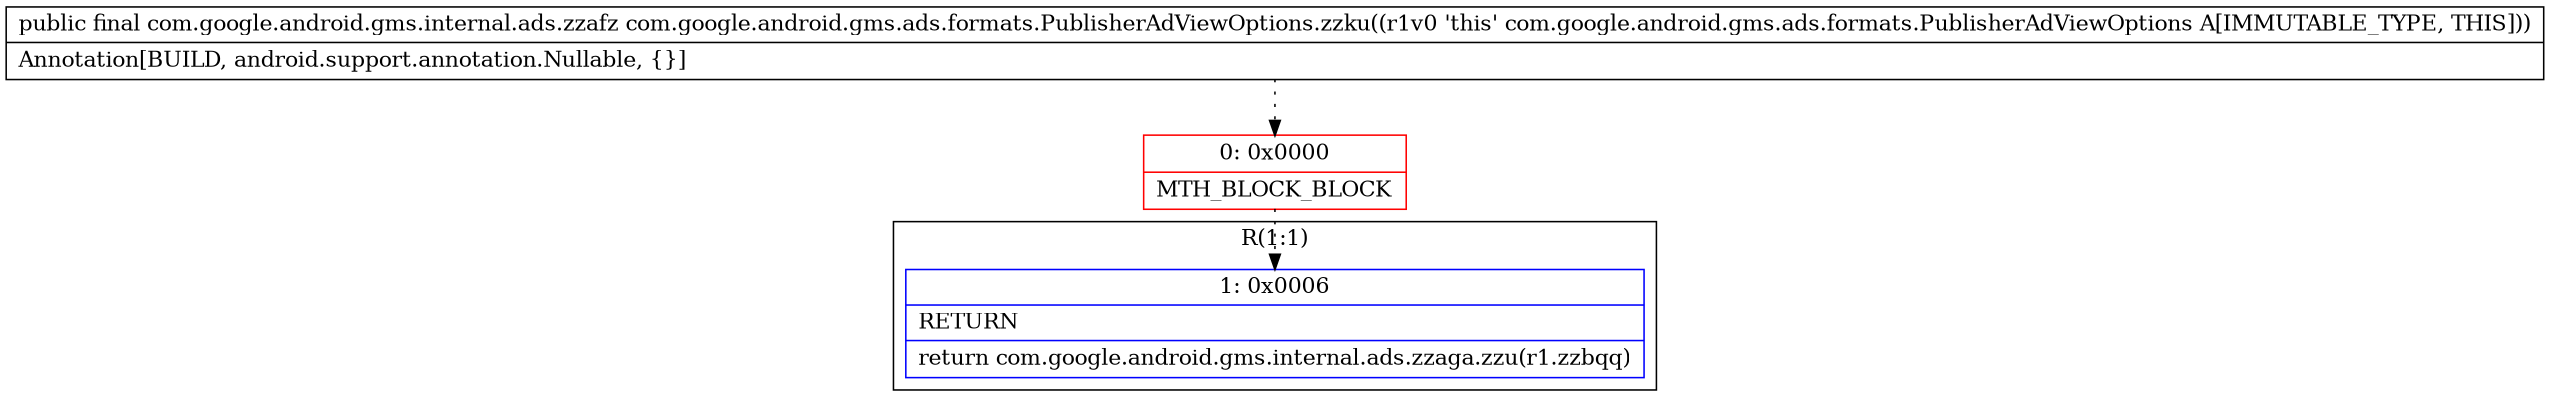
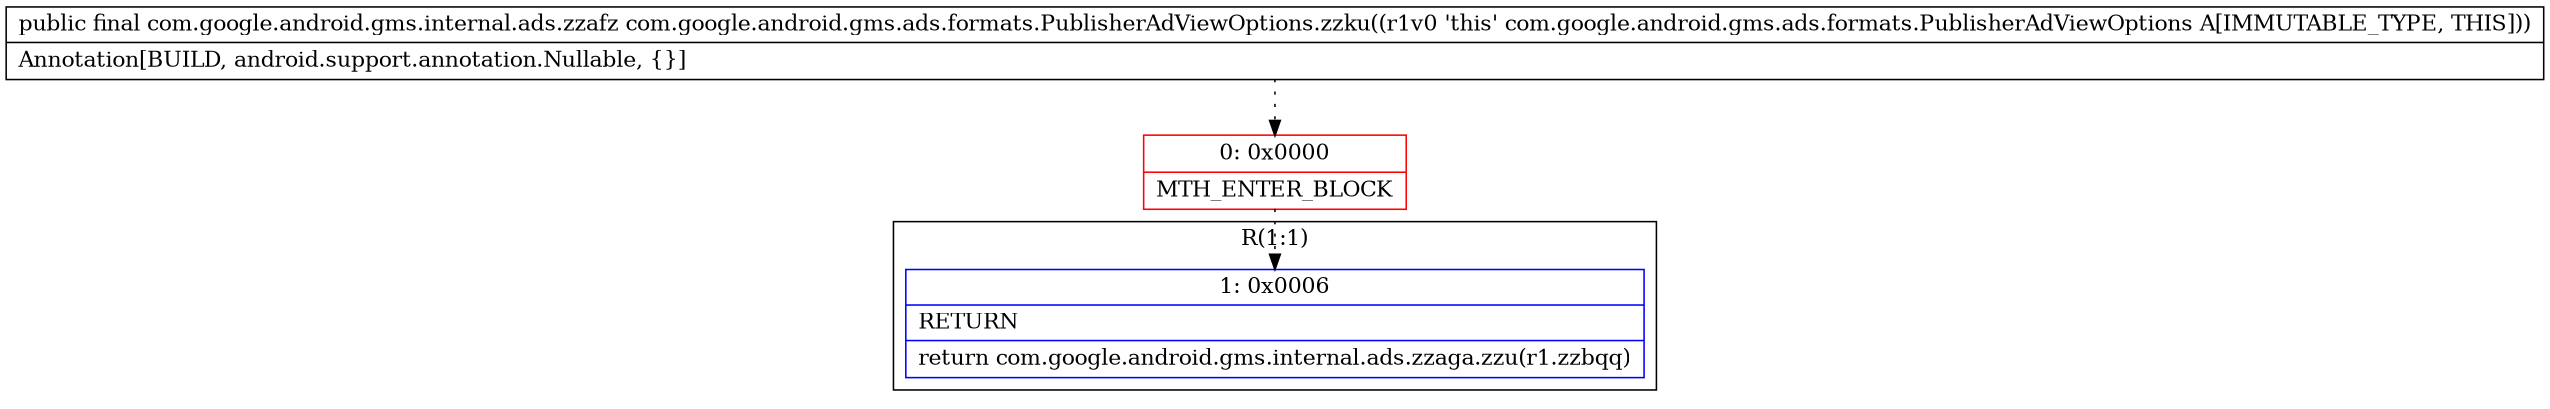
(1274, 190) -> (1275, 190)
